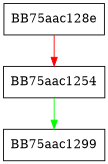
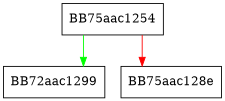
(54, 46) -> (142, 46)
(54, 145) -> (54, 82)
